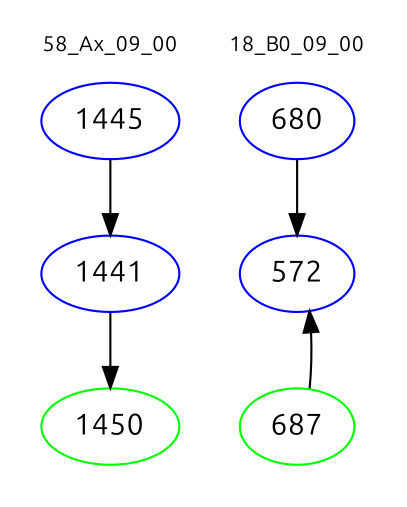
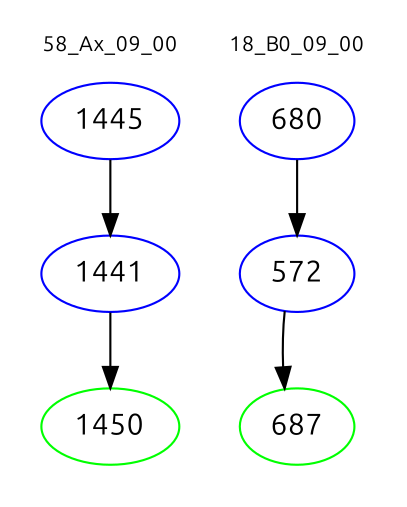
(311, 361) -> (283, 339)
